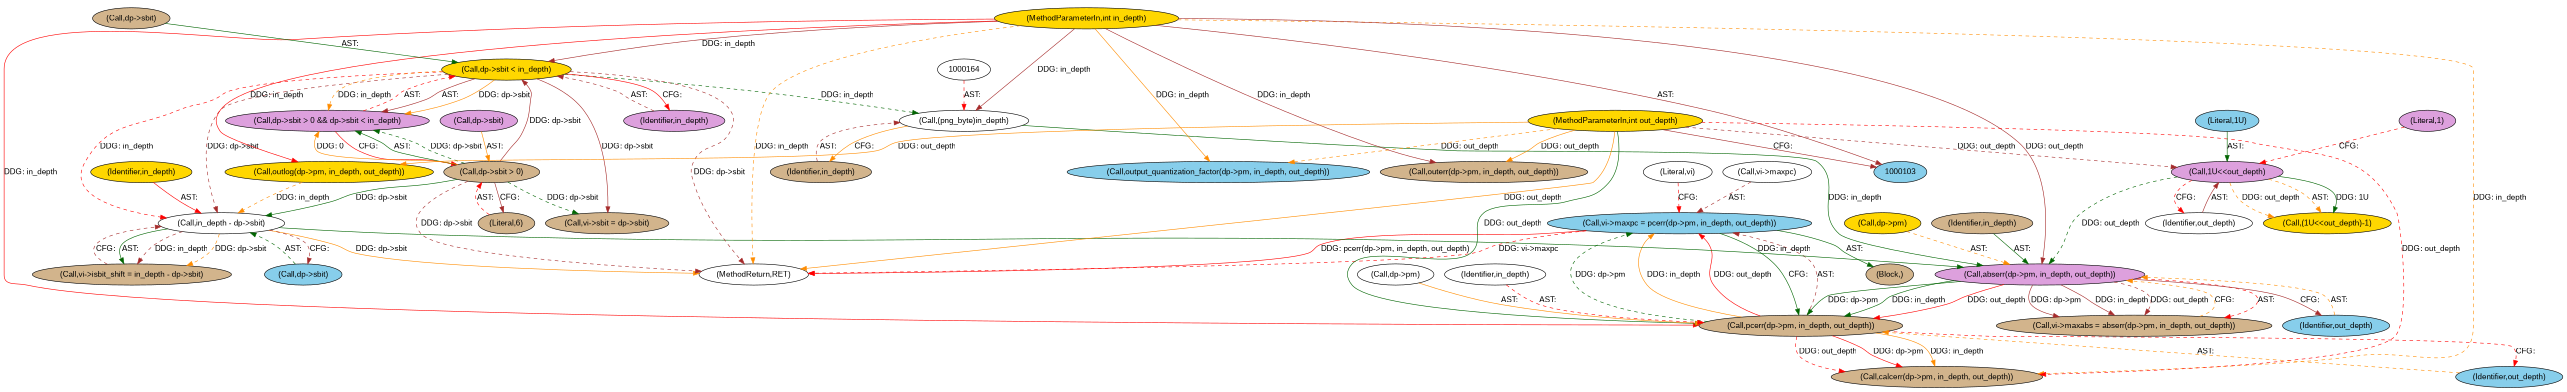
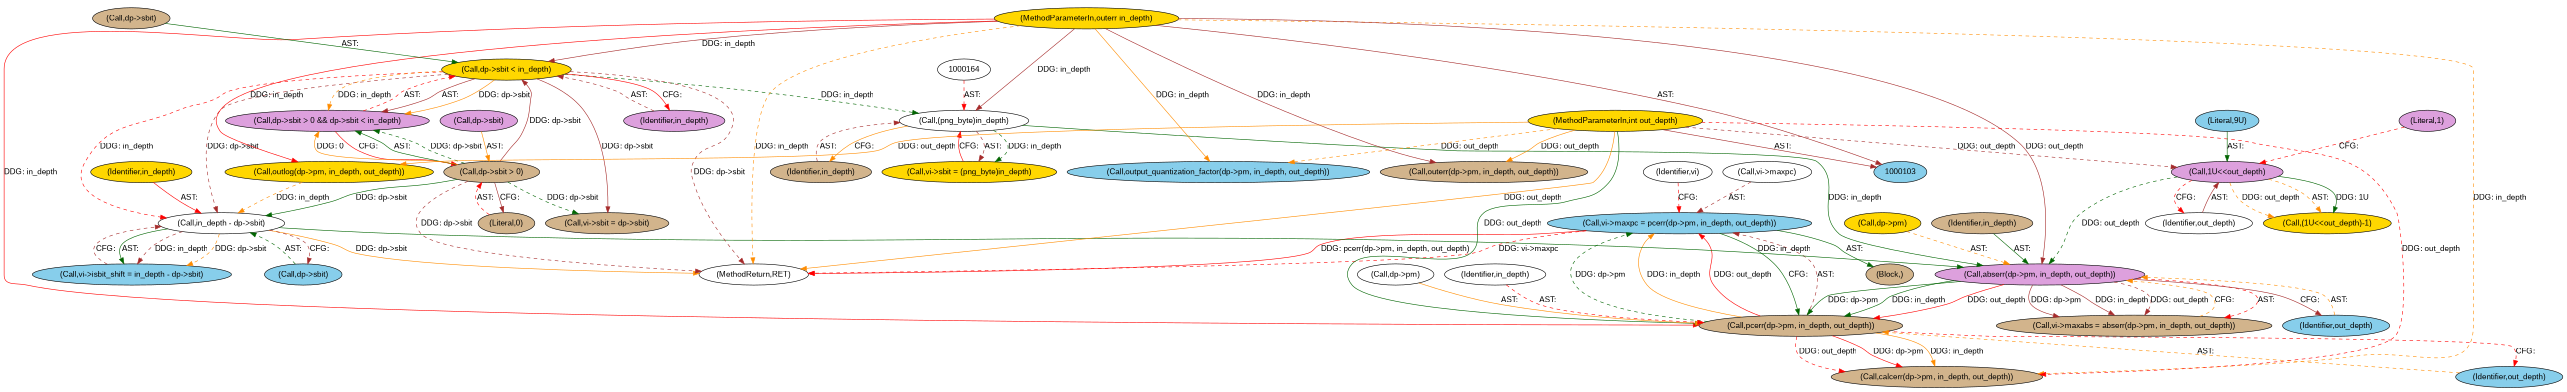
(1086, 18) -> (1086, 18)
(2227, 121) -> (2227, 121)
(1784, 146) -> (1784, 146)
none -> (969, 172)
(1678, 172) -> (1678, 172)
(506, 223) -> (506, 223)
(132, 274) -> (132, 274)
